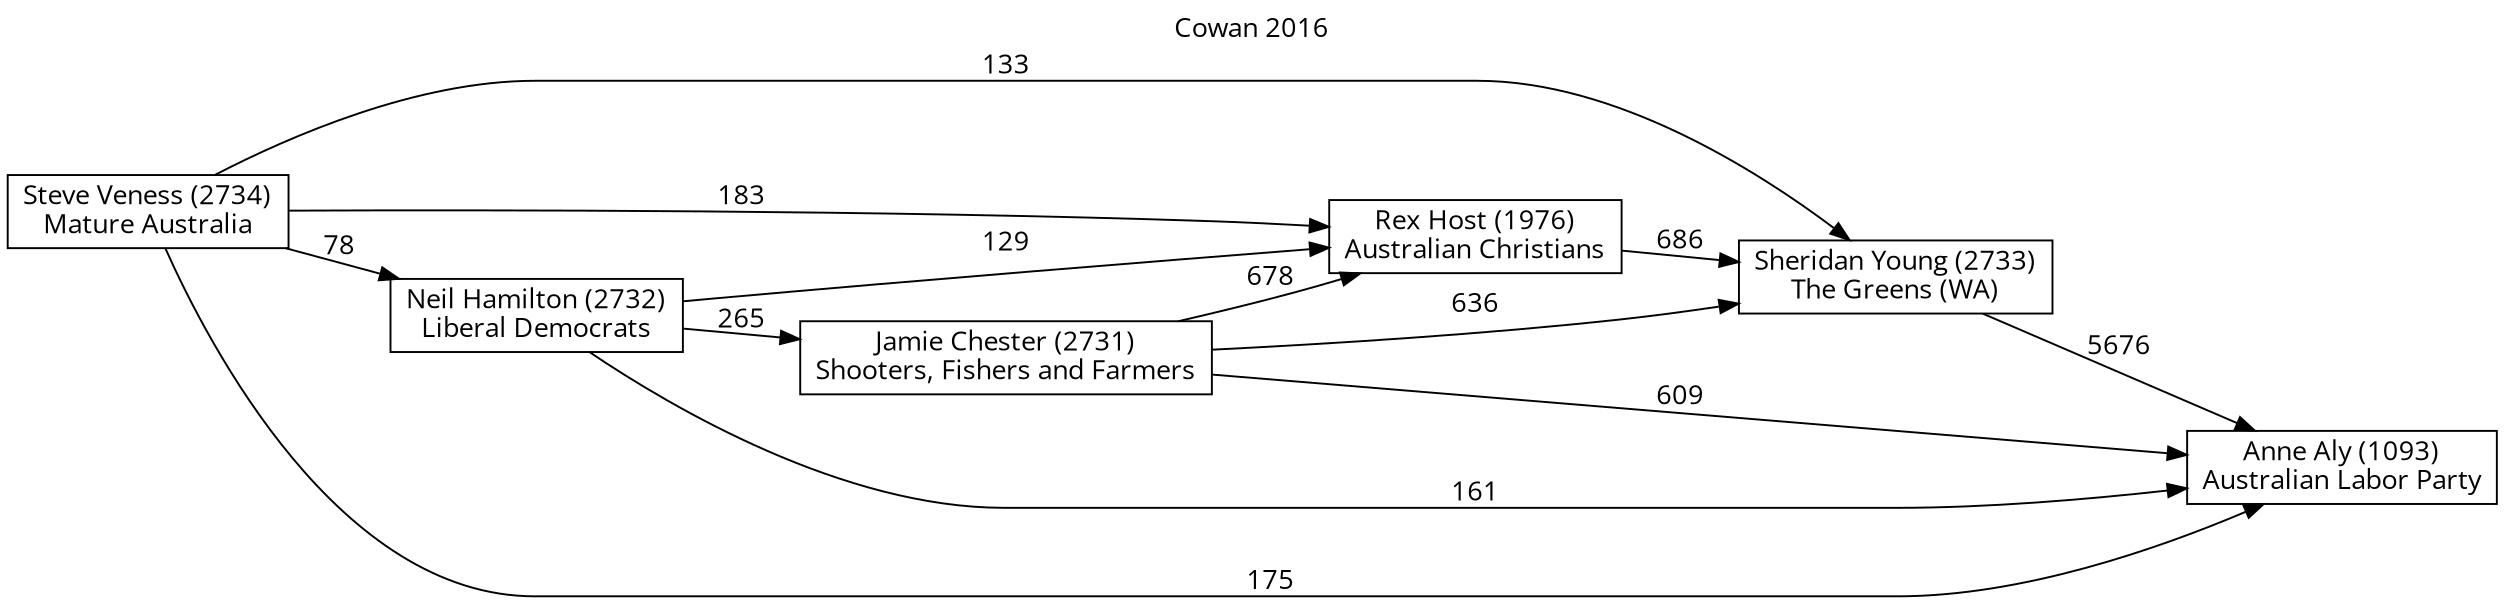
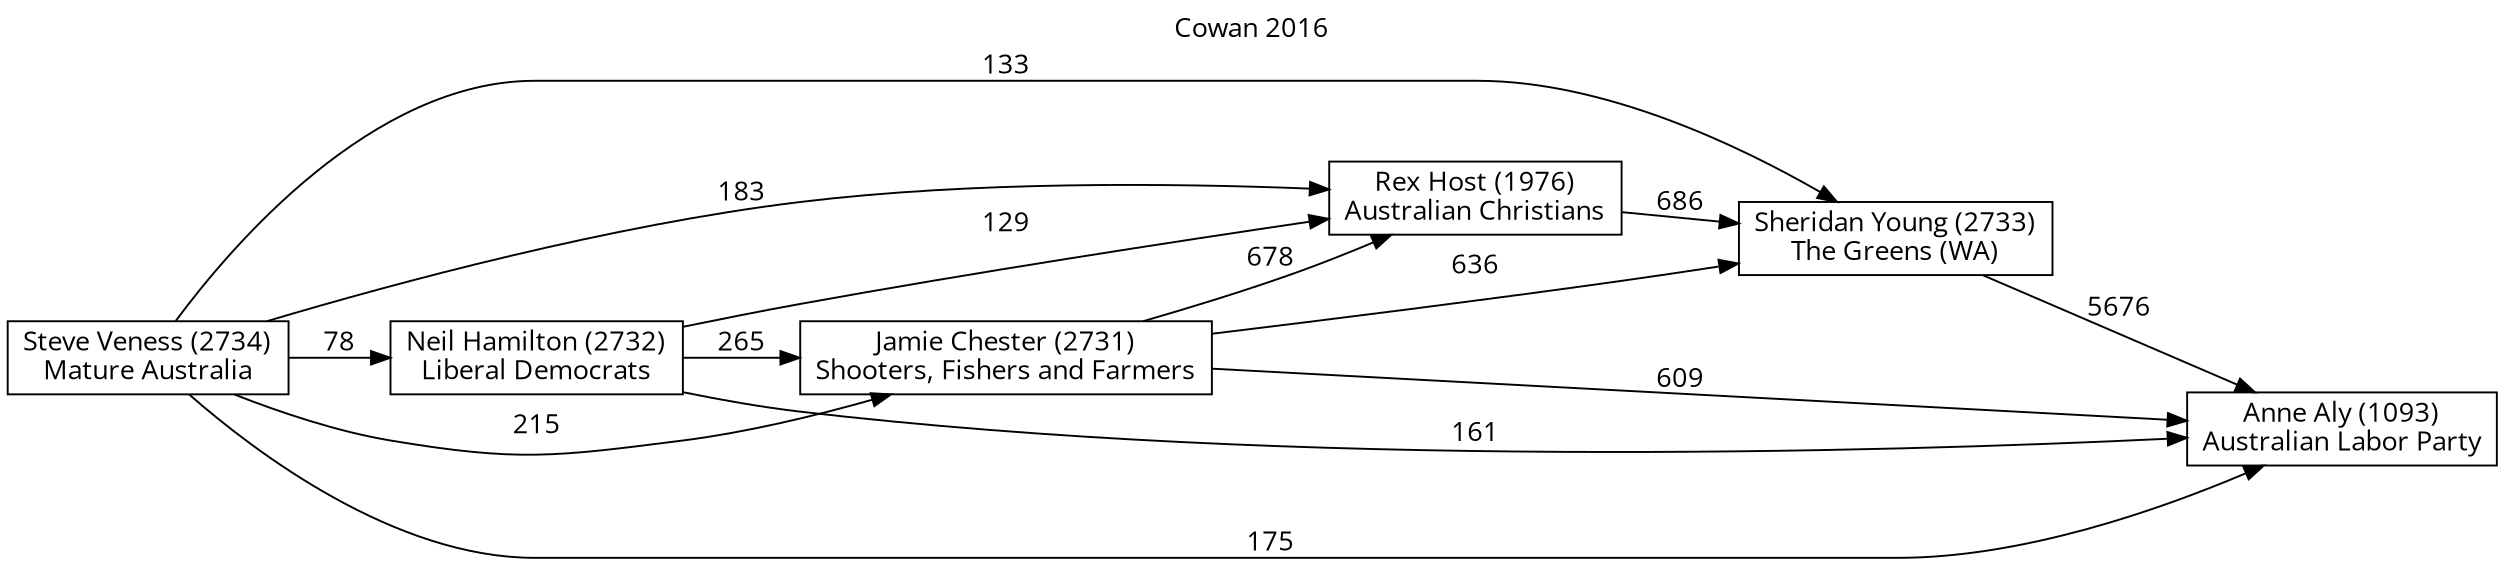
none -> (552, 454)
